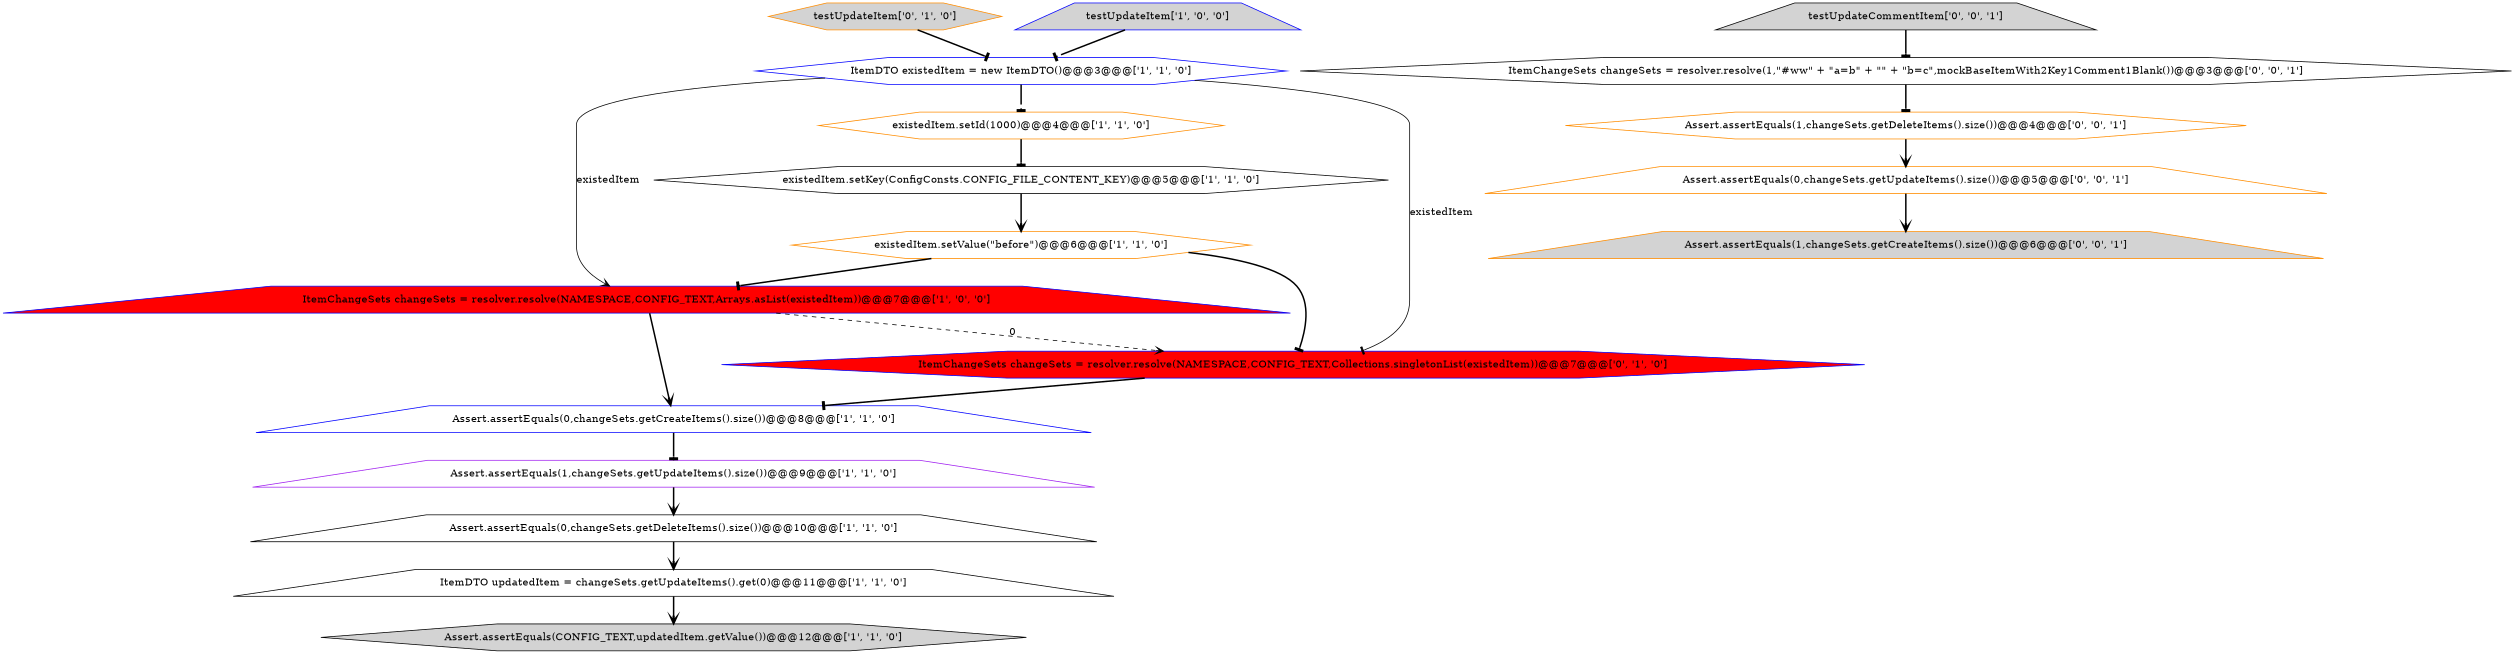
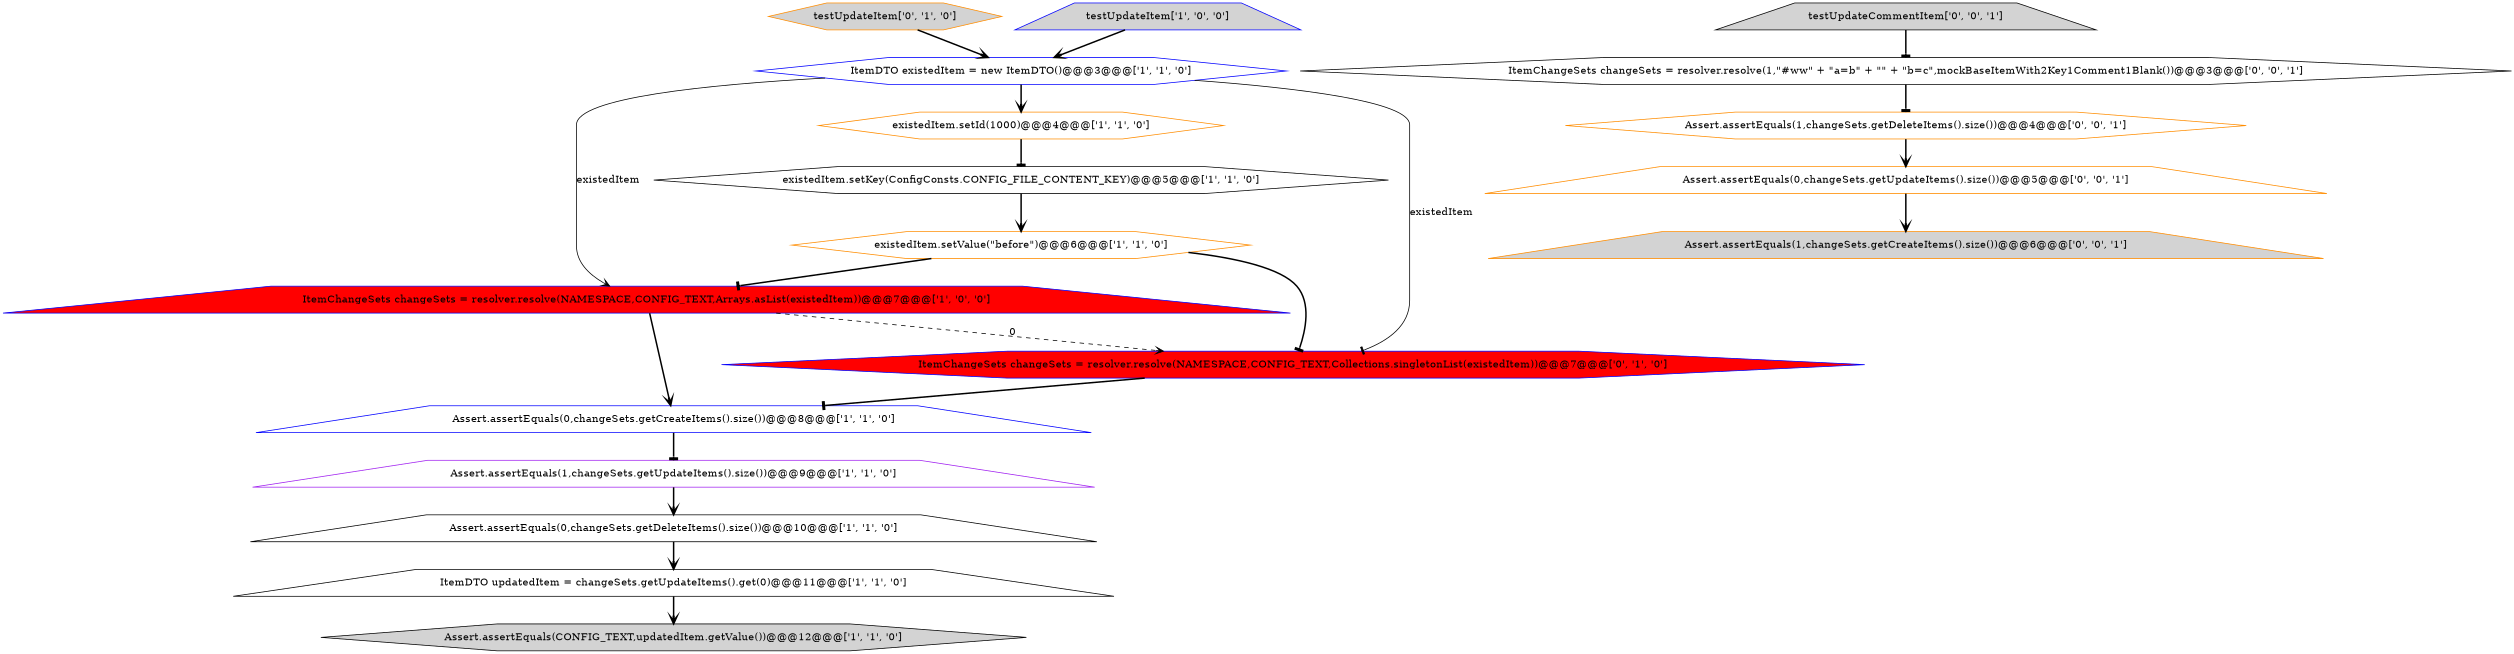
(1093, 42) -> (1093, 42)
(951, 43) -> (951, 43)
(1021, 95) -> (1021, 95)
